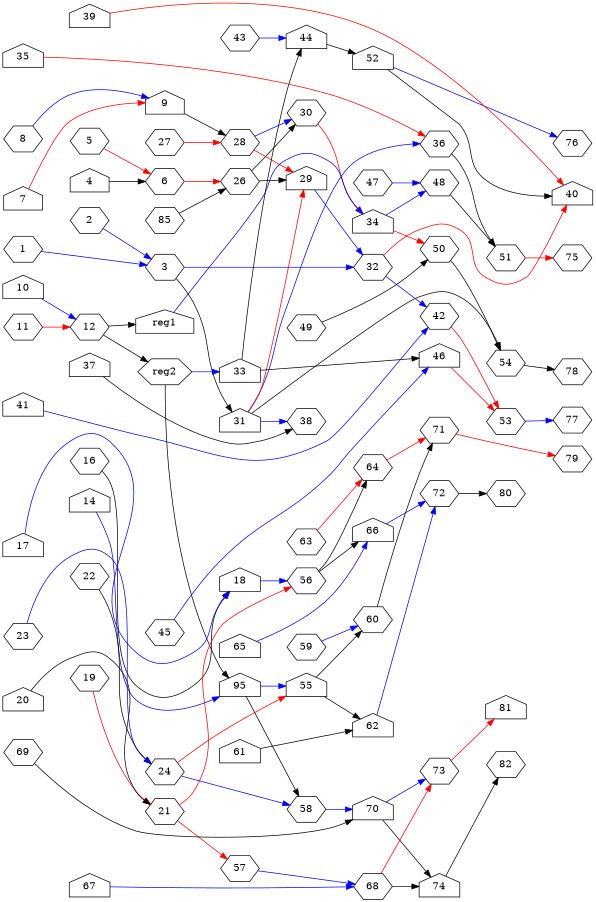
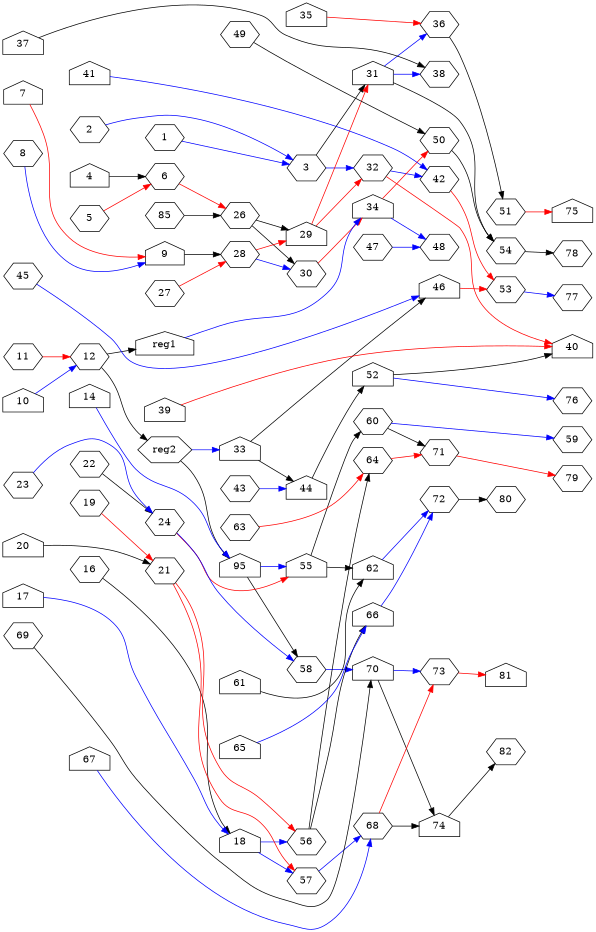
(470, 218) -> none
(336, 220) -> (336, 205)
(572, 258) -> (572, 212)
(280, 306) -> (339, 158)
(336, 635) -> (469, 430)
none -> (272, 861)
